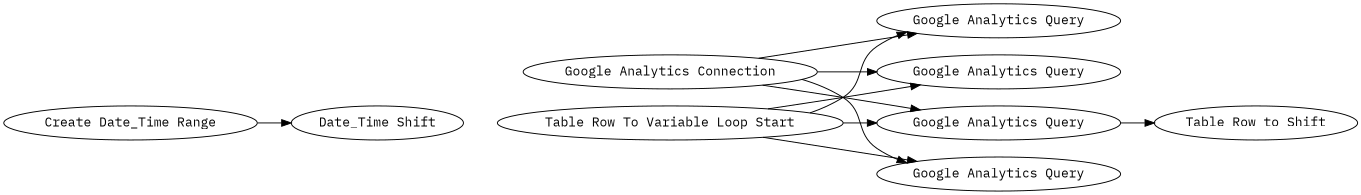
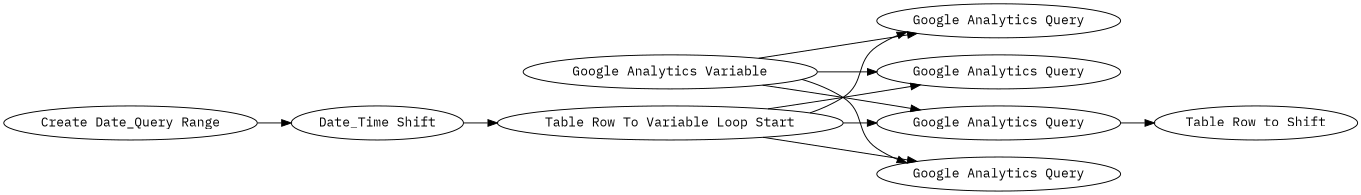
(670, 72) -> (670, 72)
(131, 123) -> (131, 123)
none -> (476, 123)
